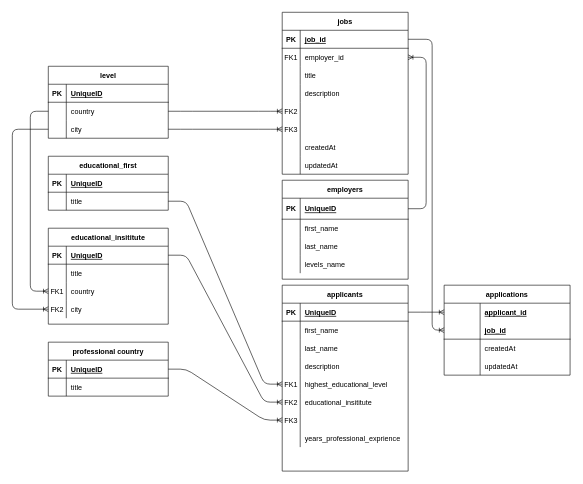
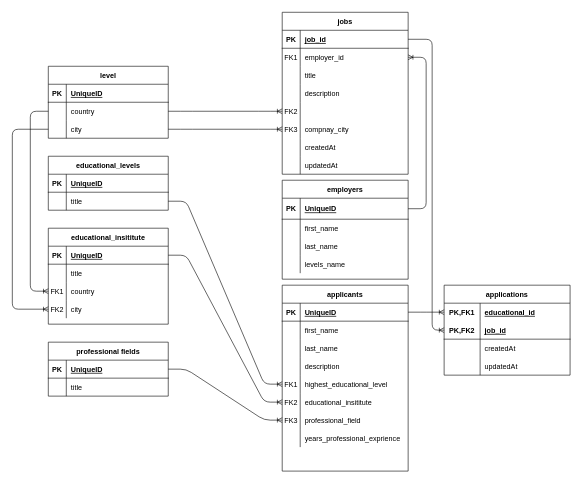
none -> (354, 129)
(108, 166) -> (108, 166)
none -> (462, 312)
(506, 313) -> (510, 313)
none -> (462, 330)
(108, 352) -> (108, 352)
none -> (354, 420)
